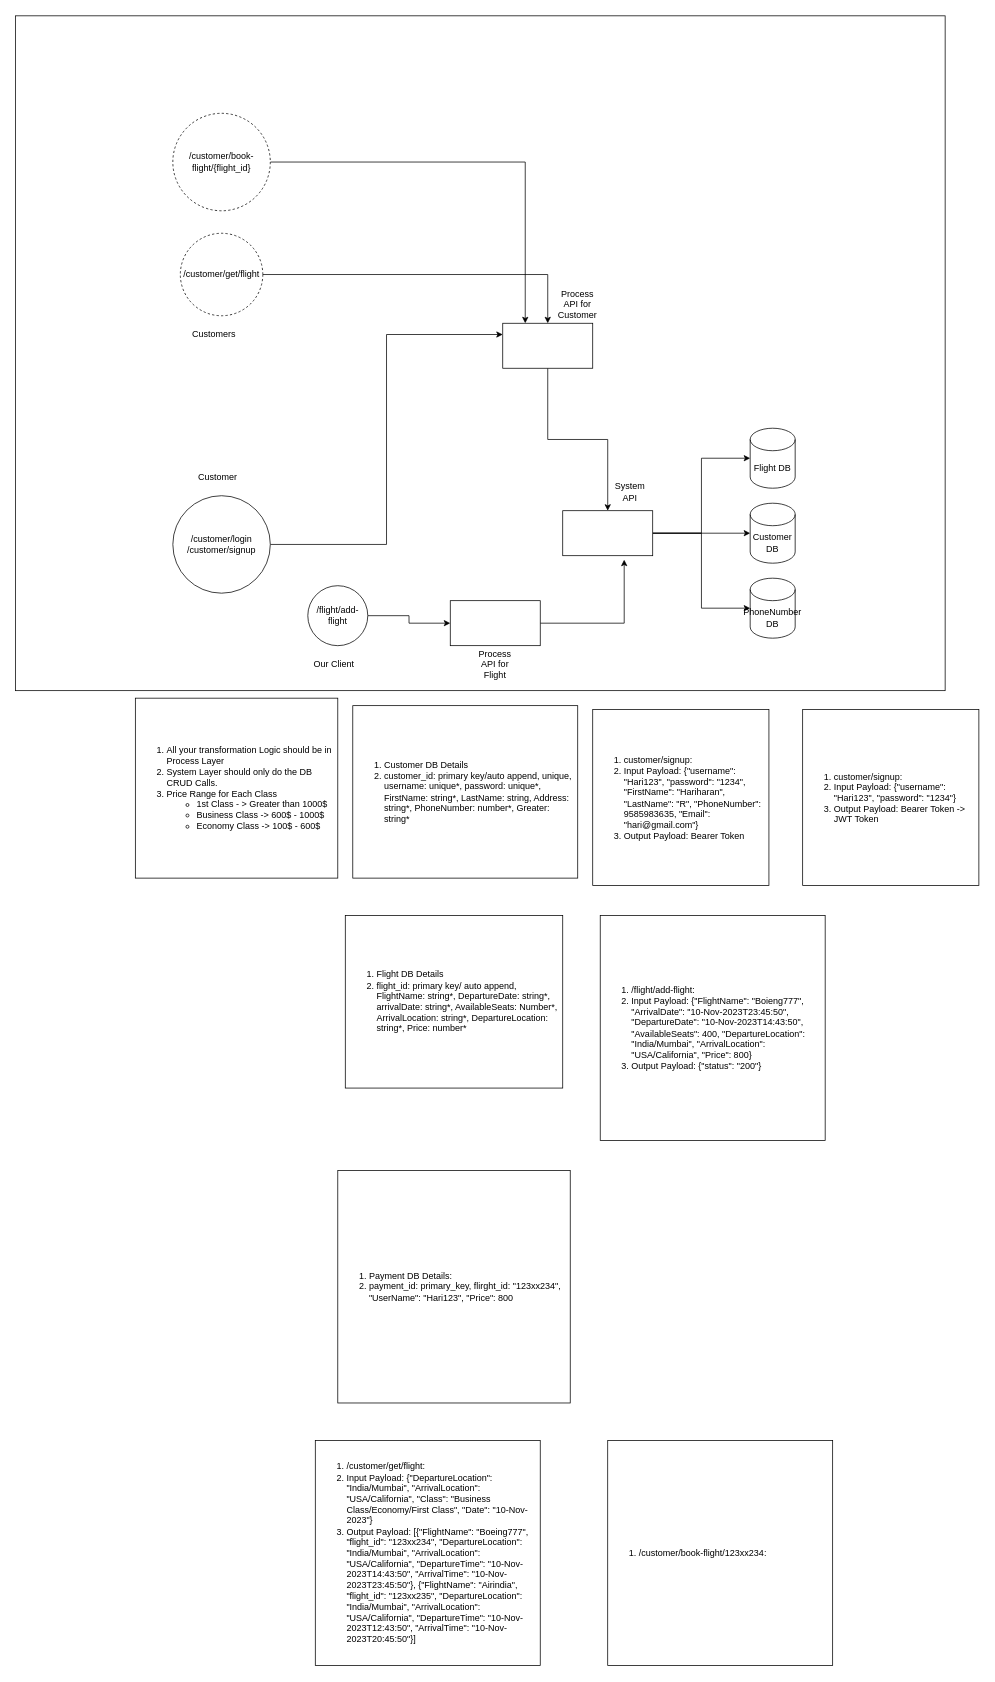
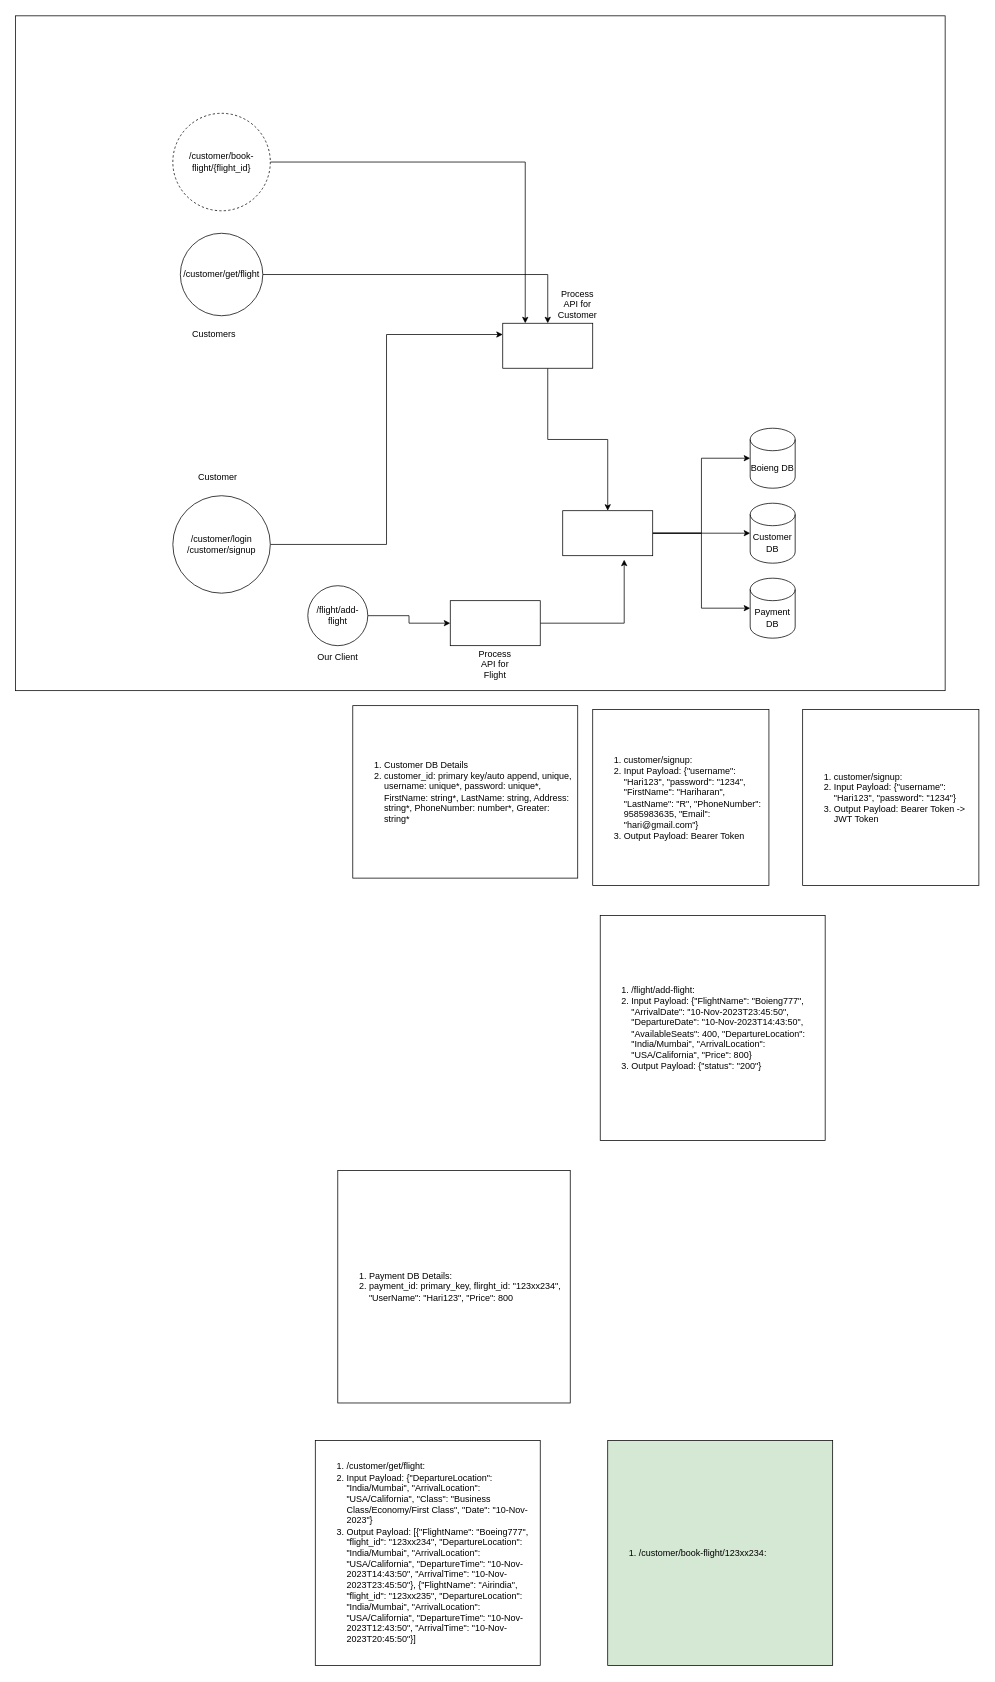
(222, 274) -> (222, 274)
(773, 468) -> (773, 468)
(630, 492) -> none
(773, 618) -> (773, 618)
(334, 664) -> (338, 657)
(237, 788) -> none
(454, 1002) -> none
(720, 1553) -> (720, 1553)
